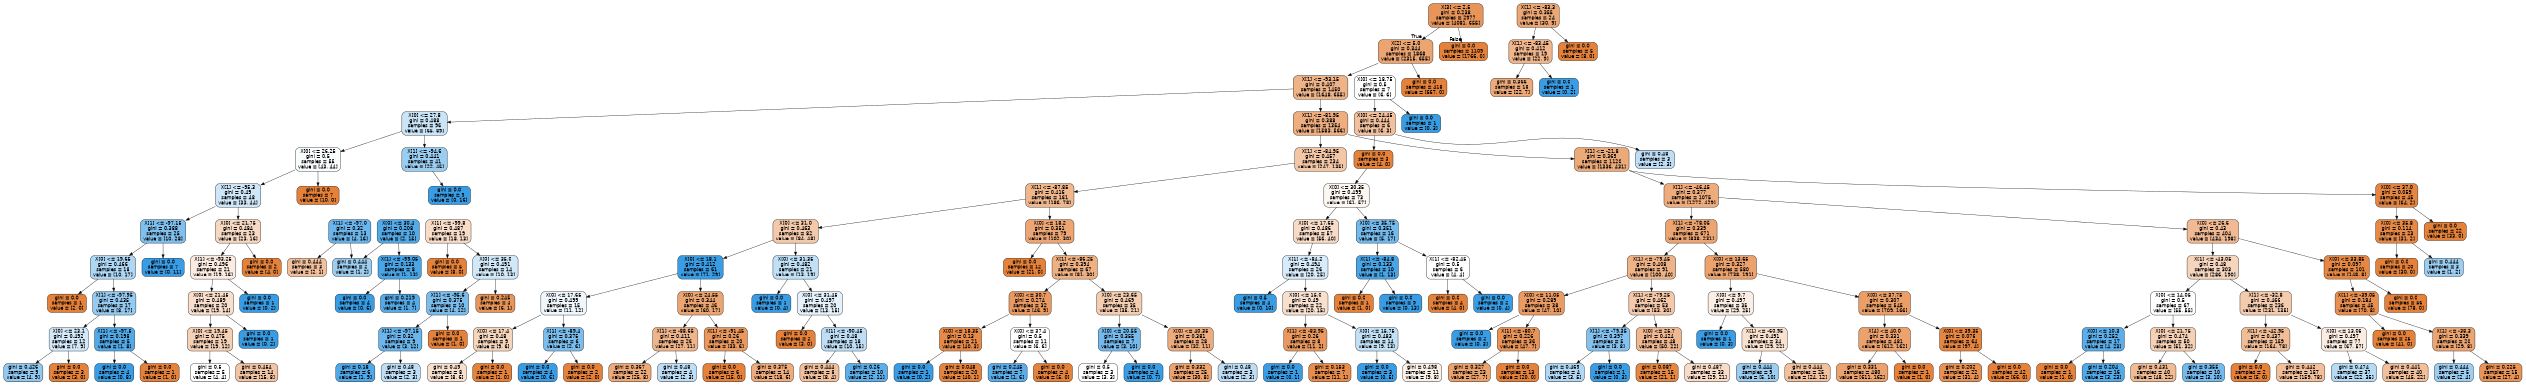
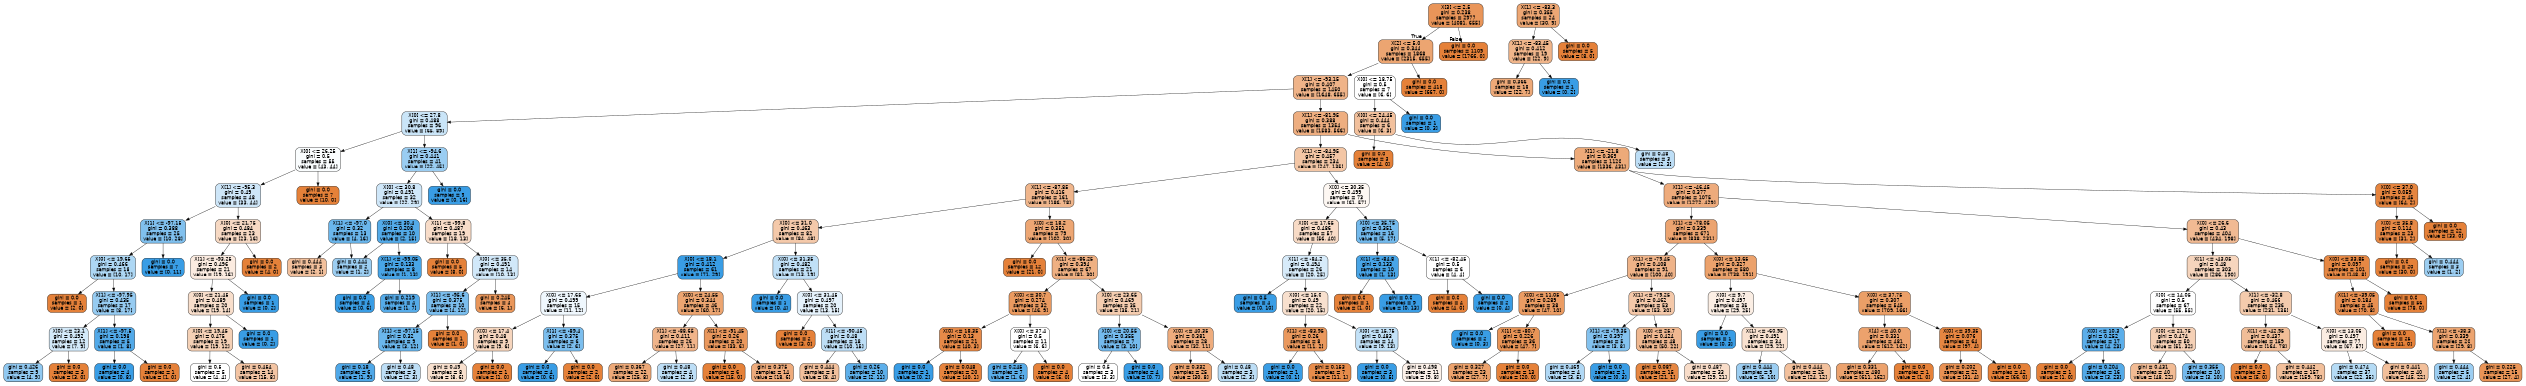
(1362, 175) -> (1332, 176)
none -> (399, 195)
